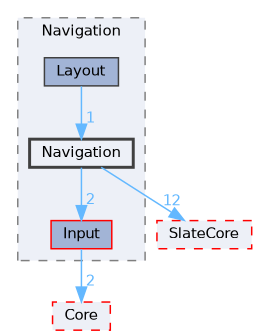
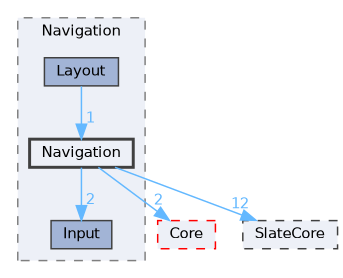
(81, 235) -> (81, 235)
(204, 235) -> (290, 235)
(81, 270) -> (128, 189)
